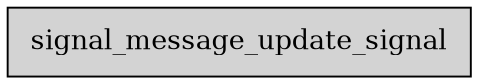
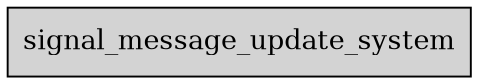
(239, 42) -> (239, 42)
